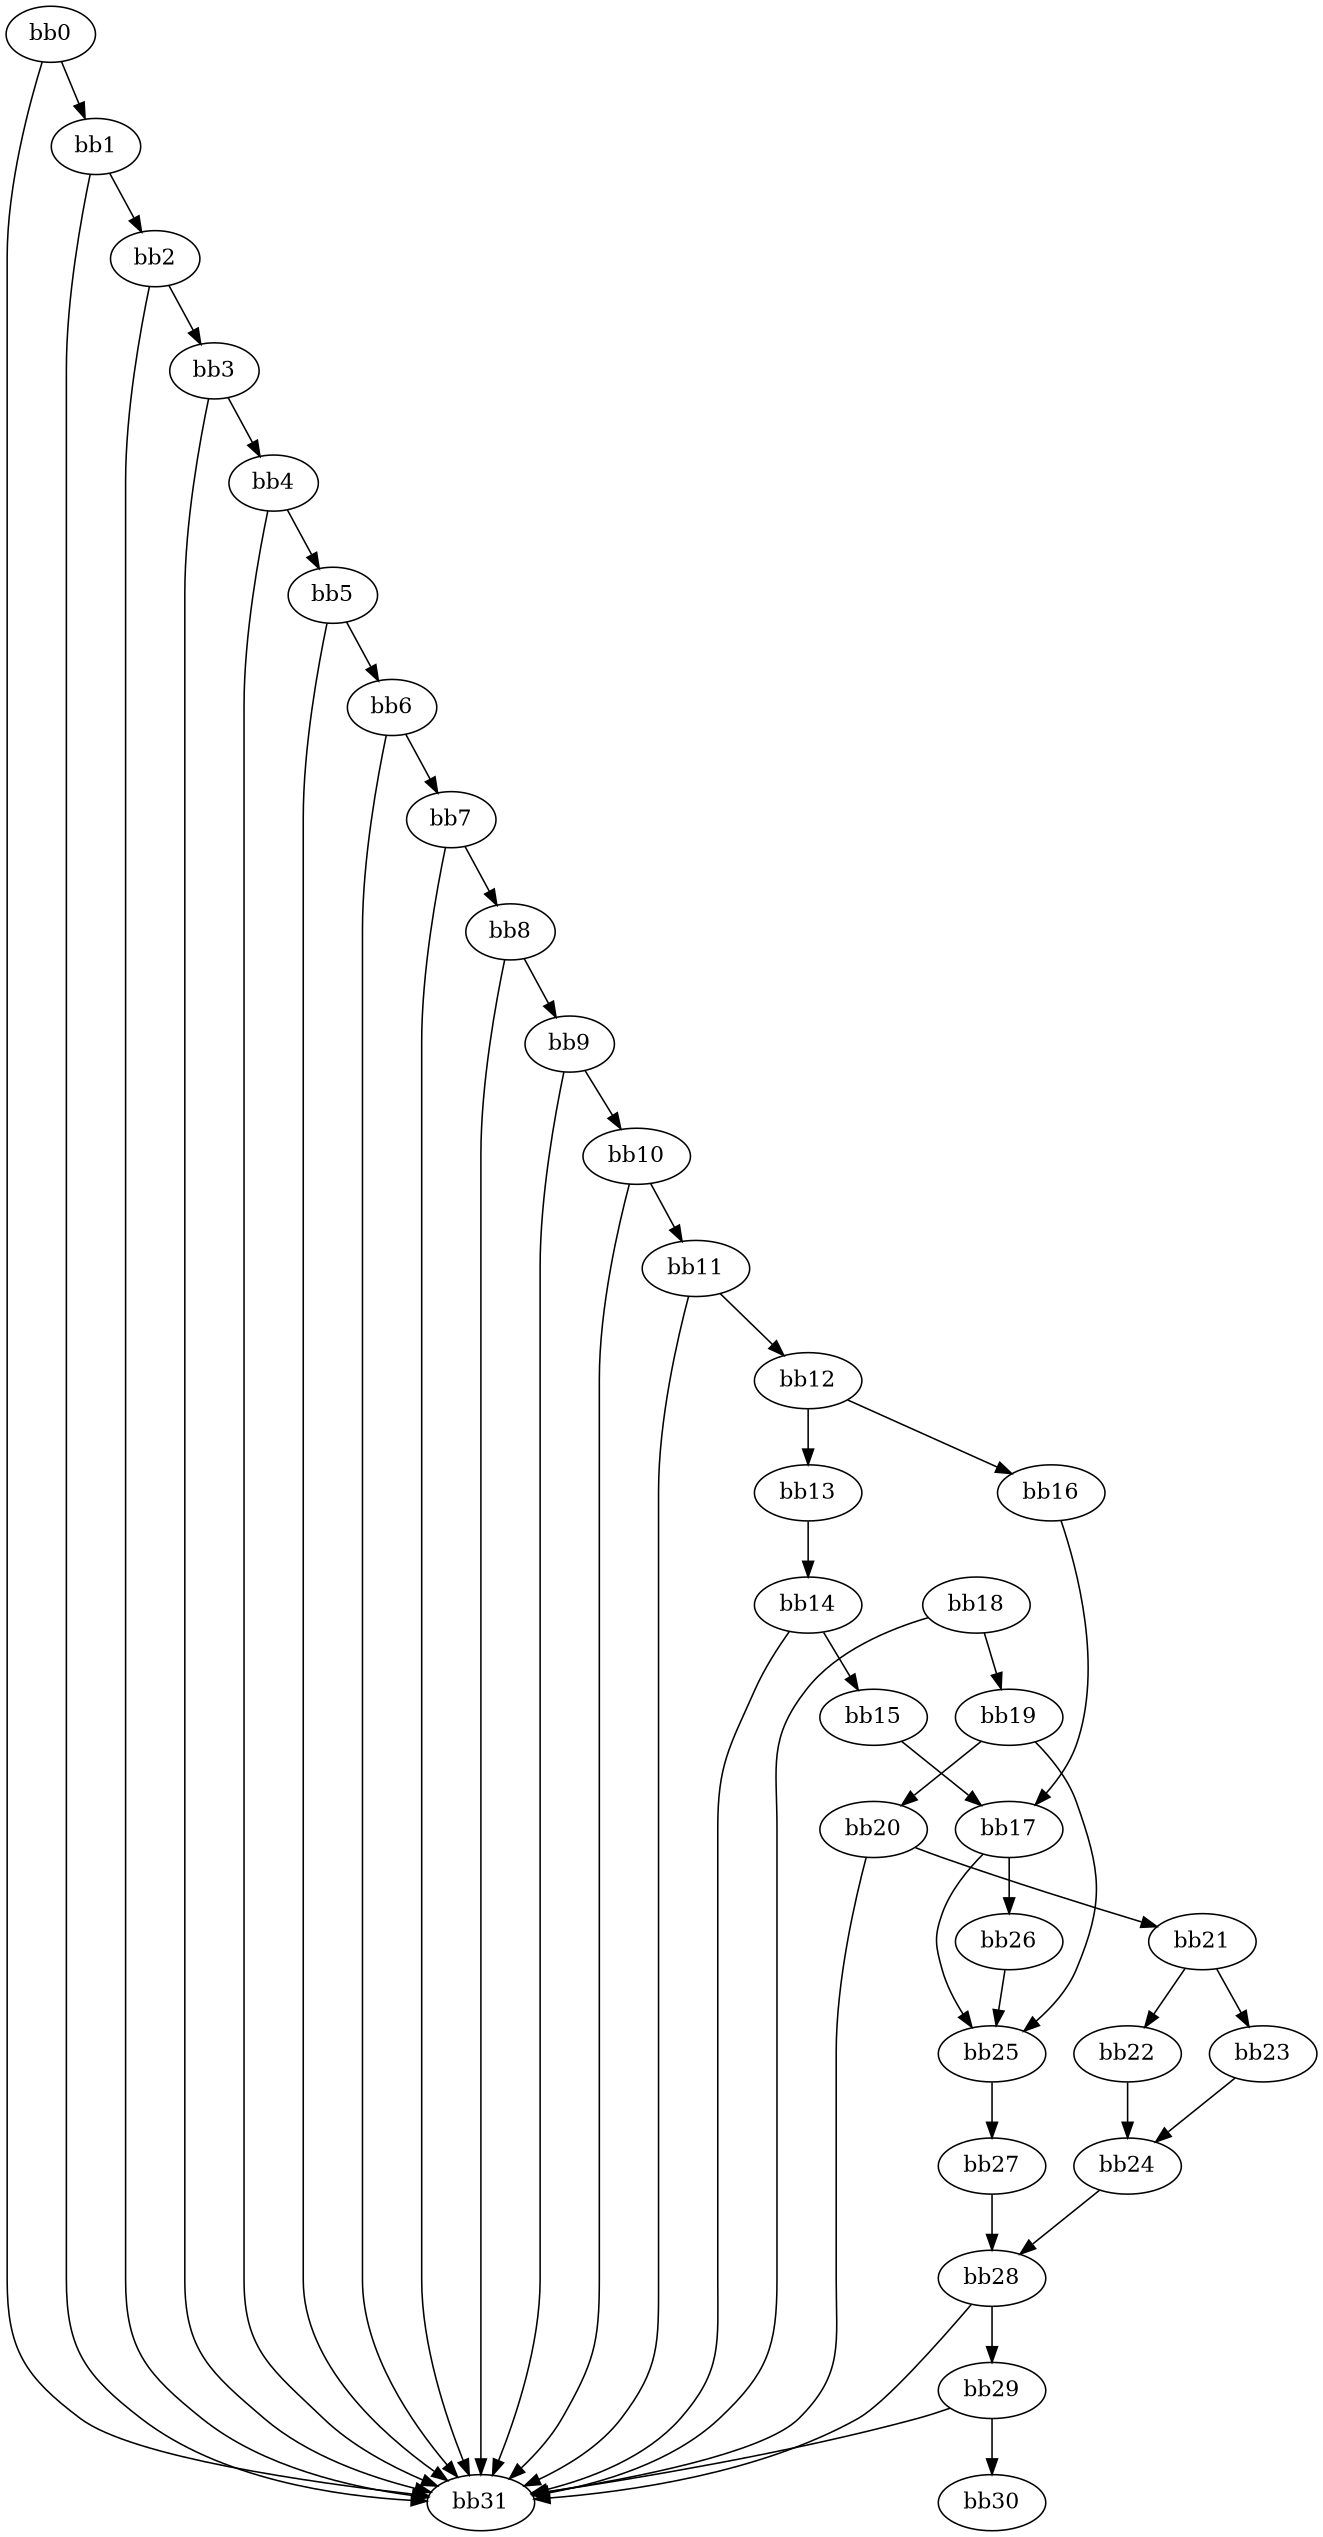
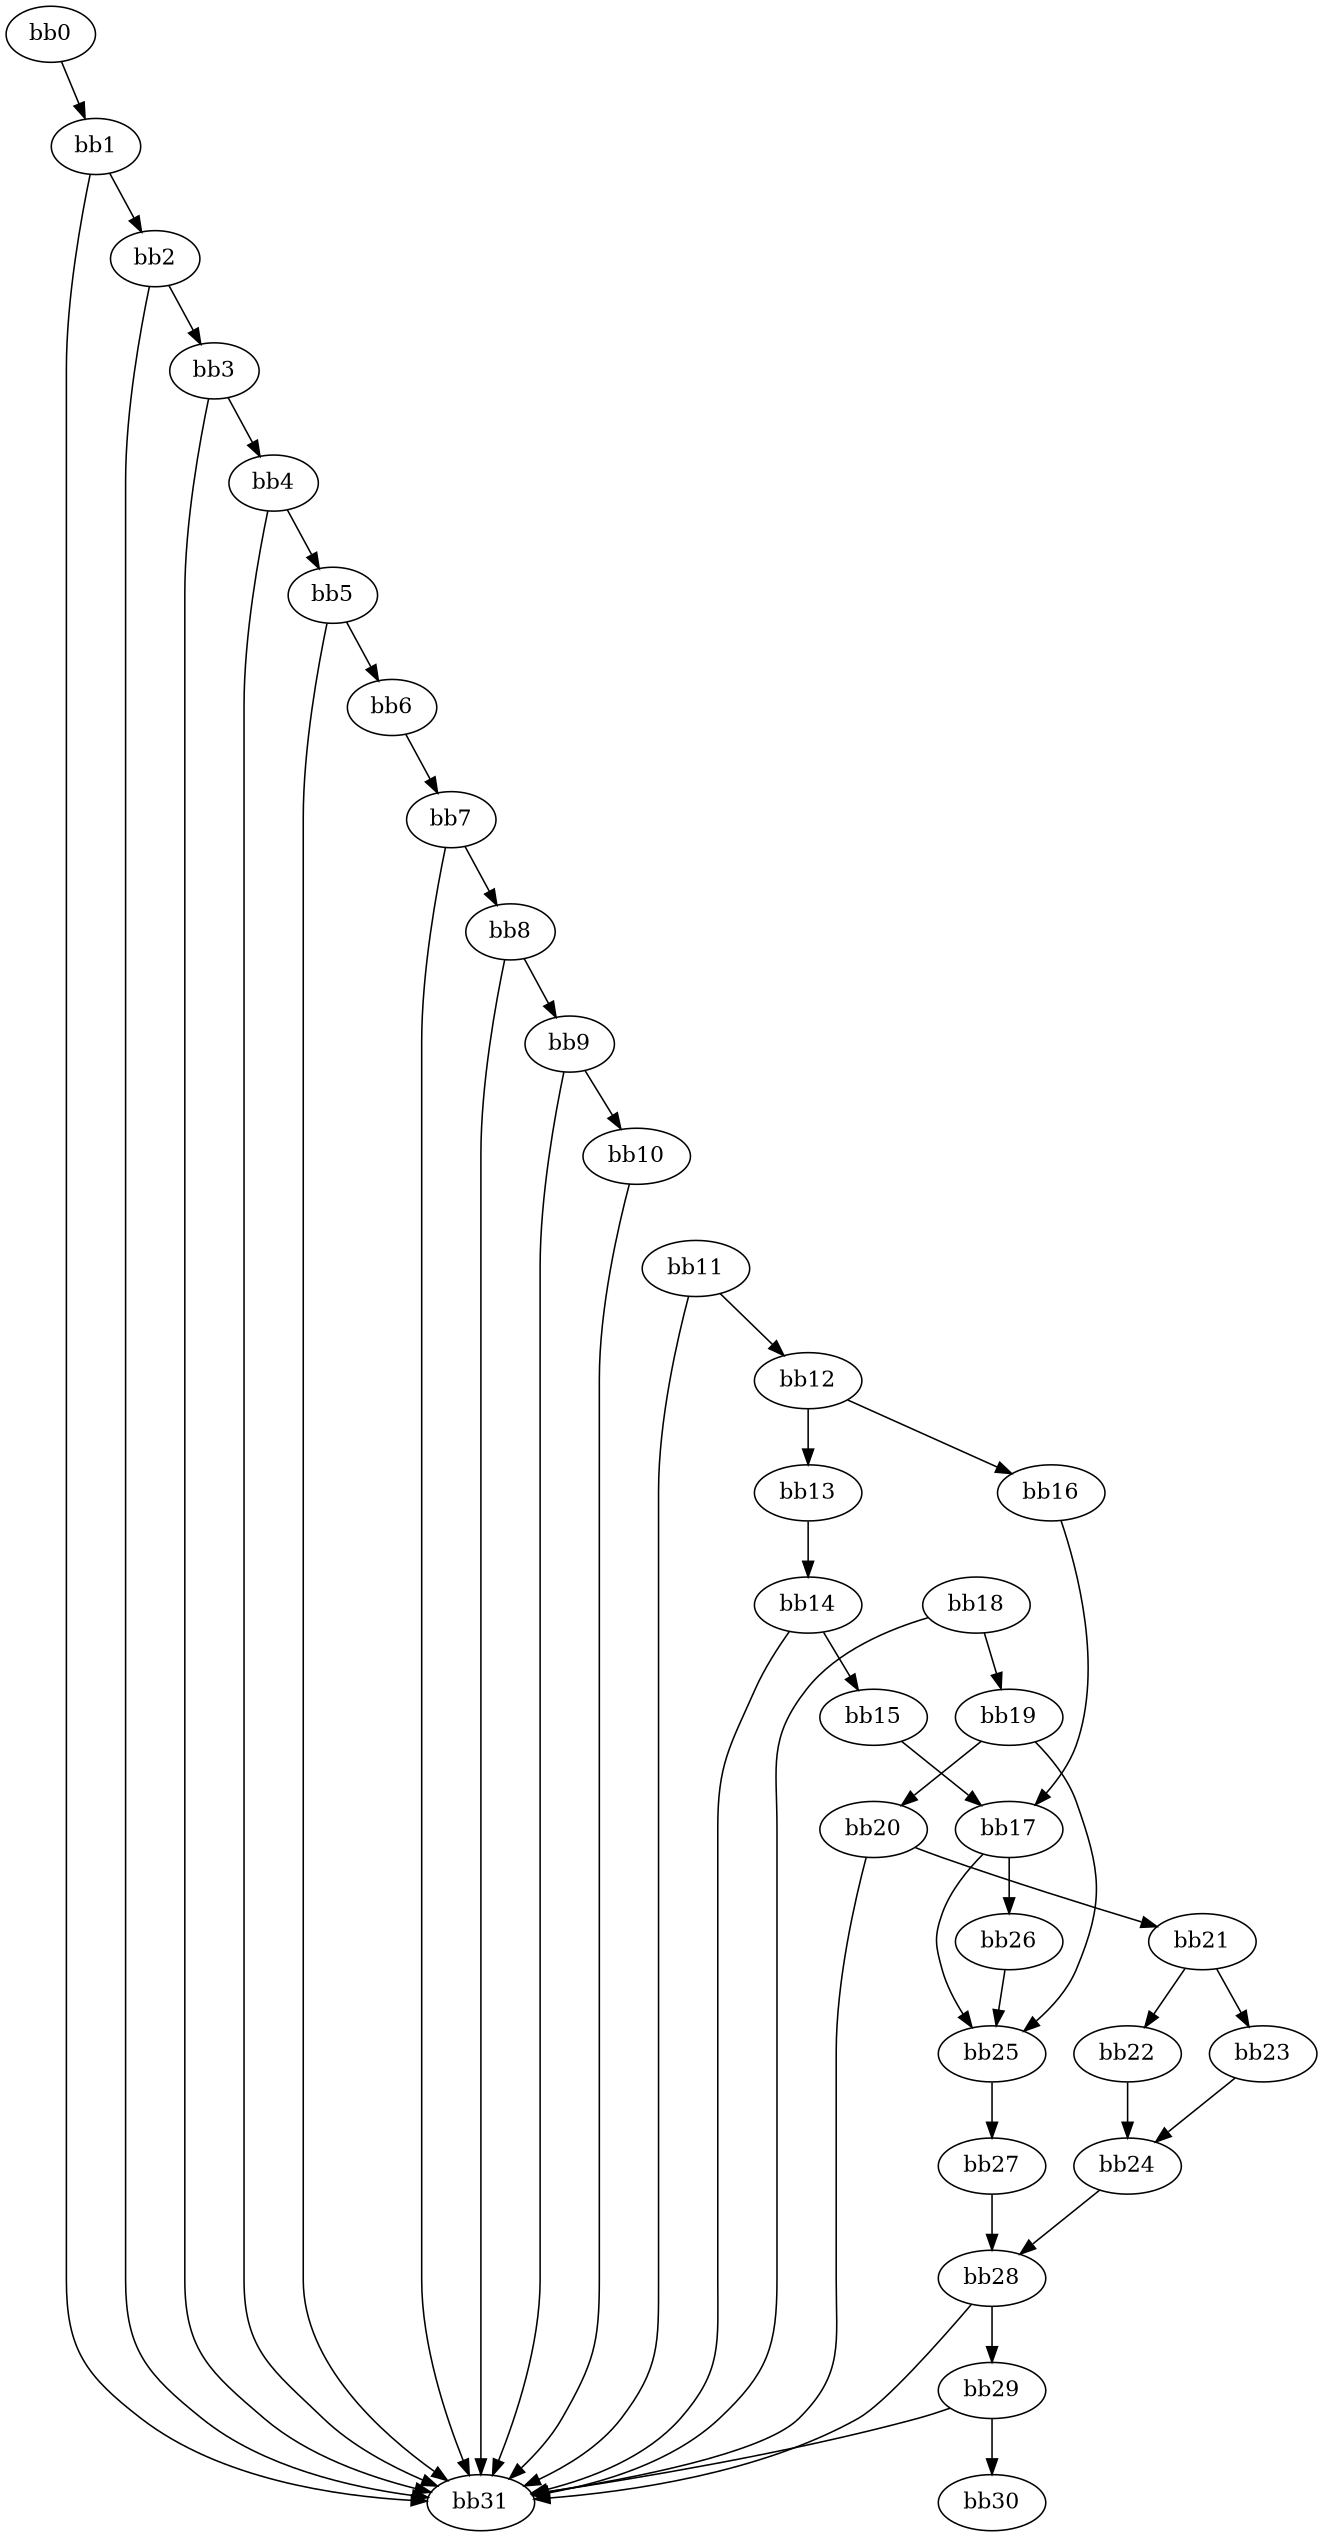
(663, 1206) -> none
(7, 1423) -> none
(362, 1611) -> none
